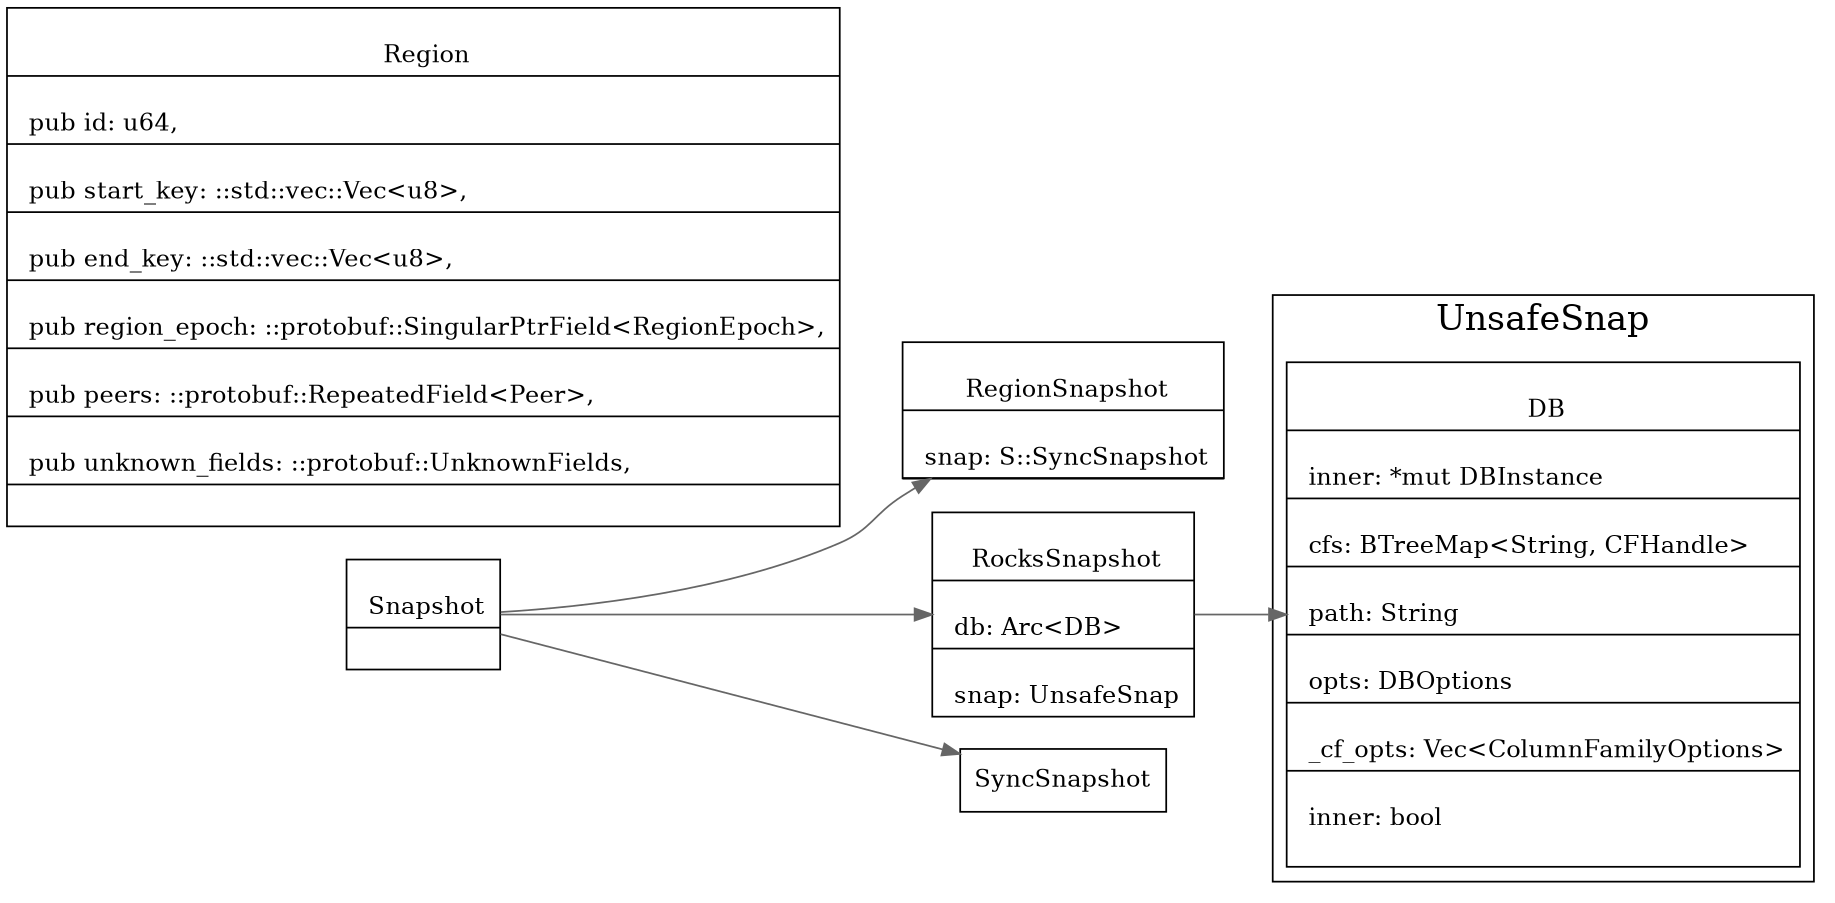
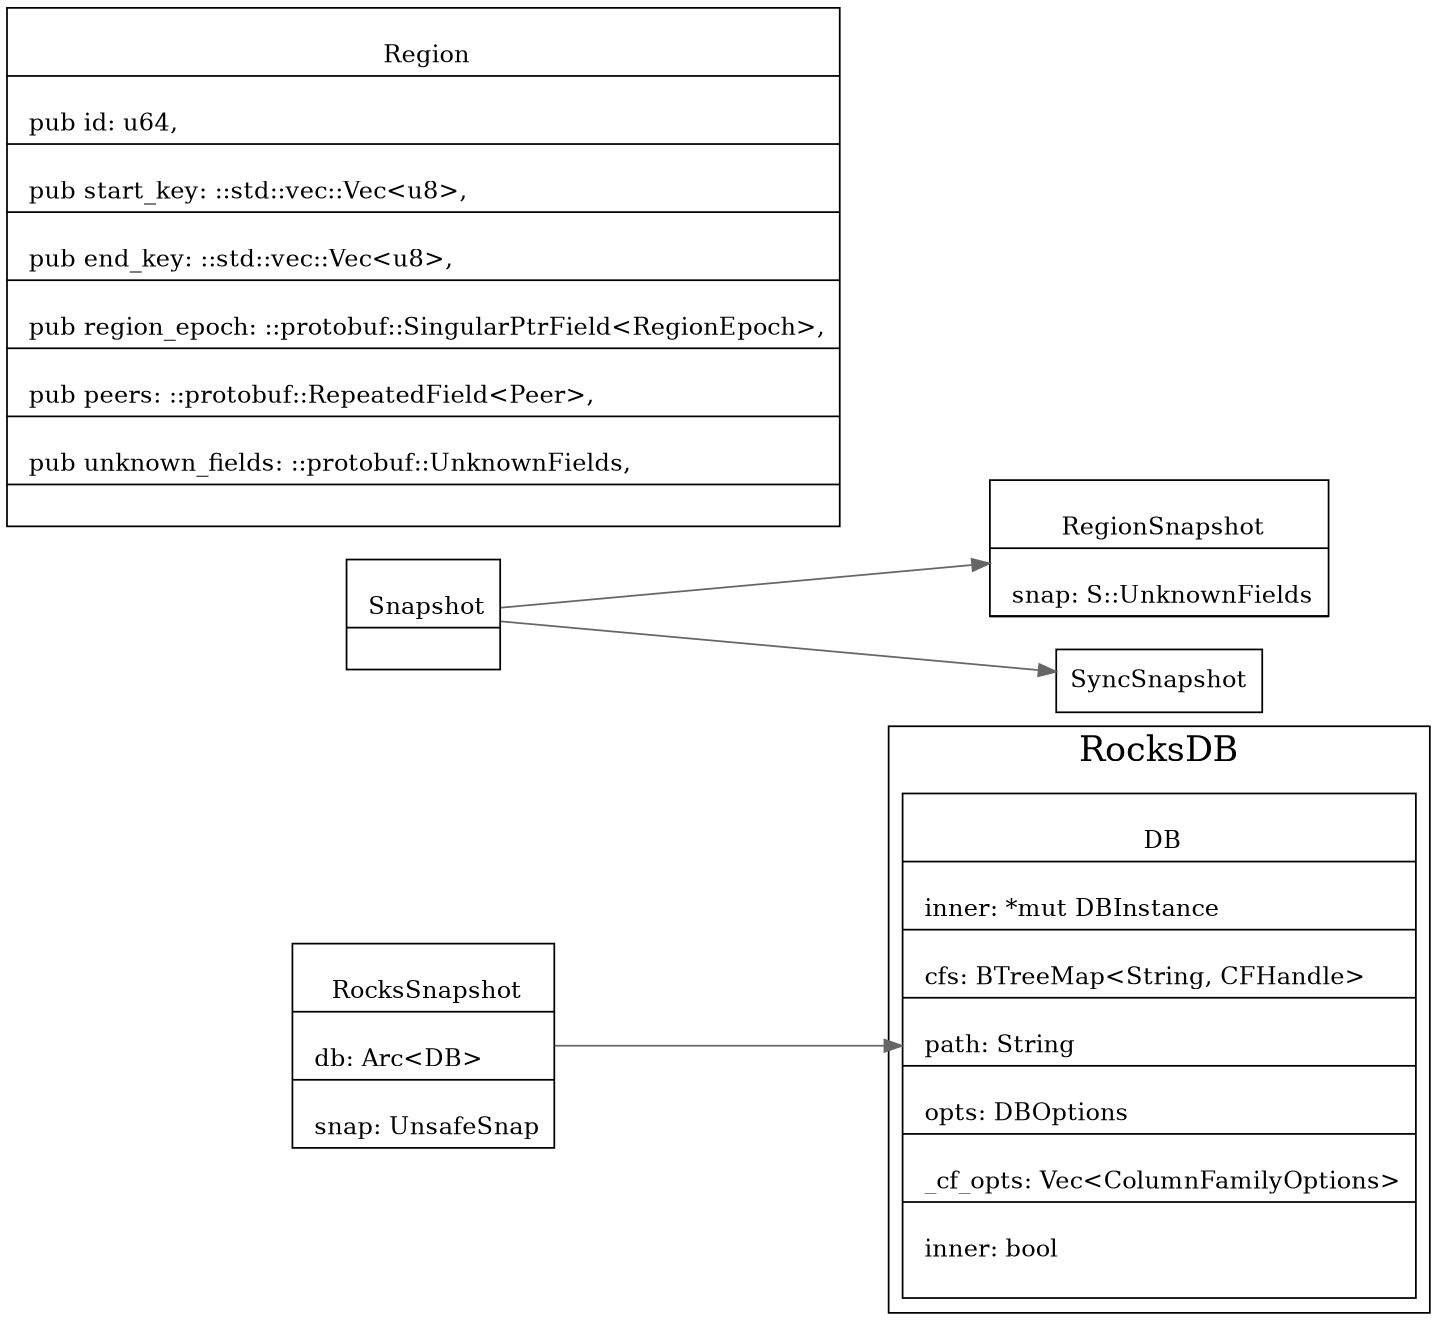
(1543, 321) -> (1159, 752)
(1063, 457) -> (1159, 595)
(707, 615) -> none
